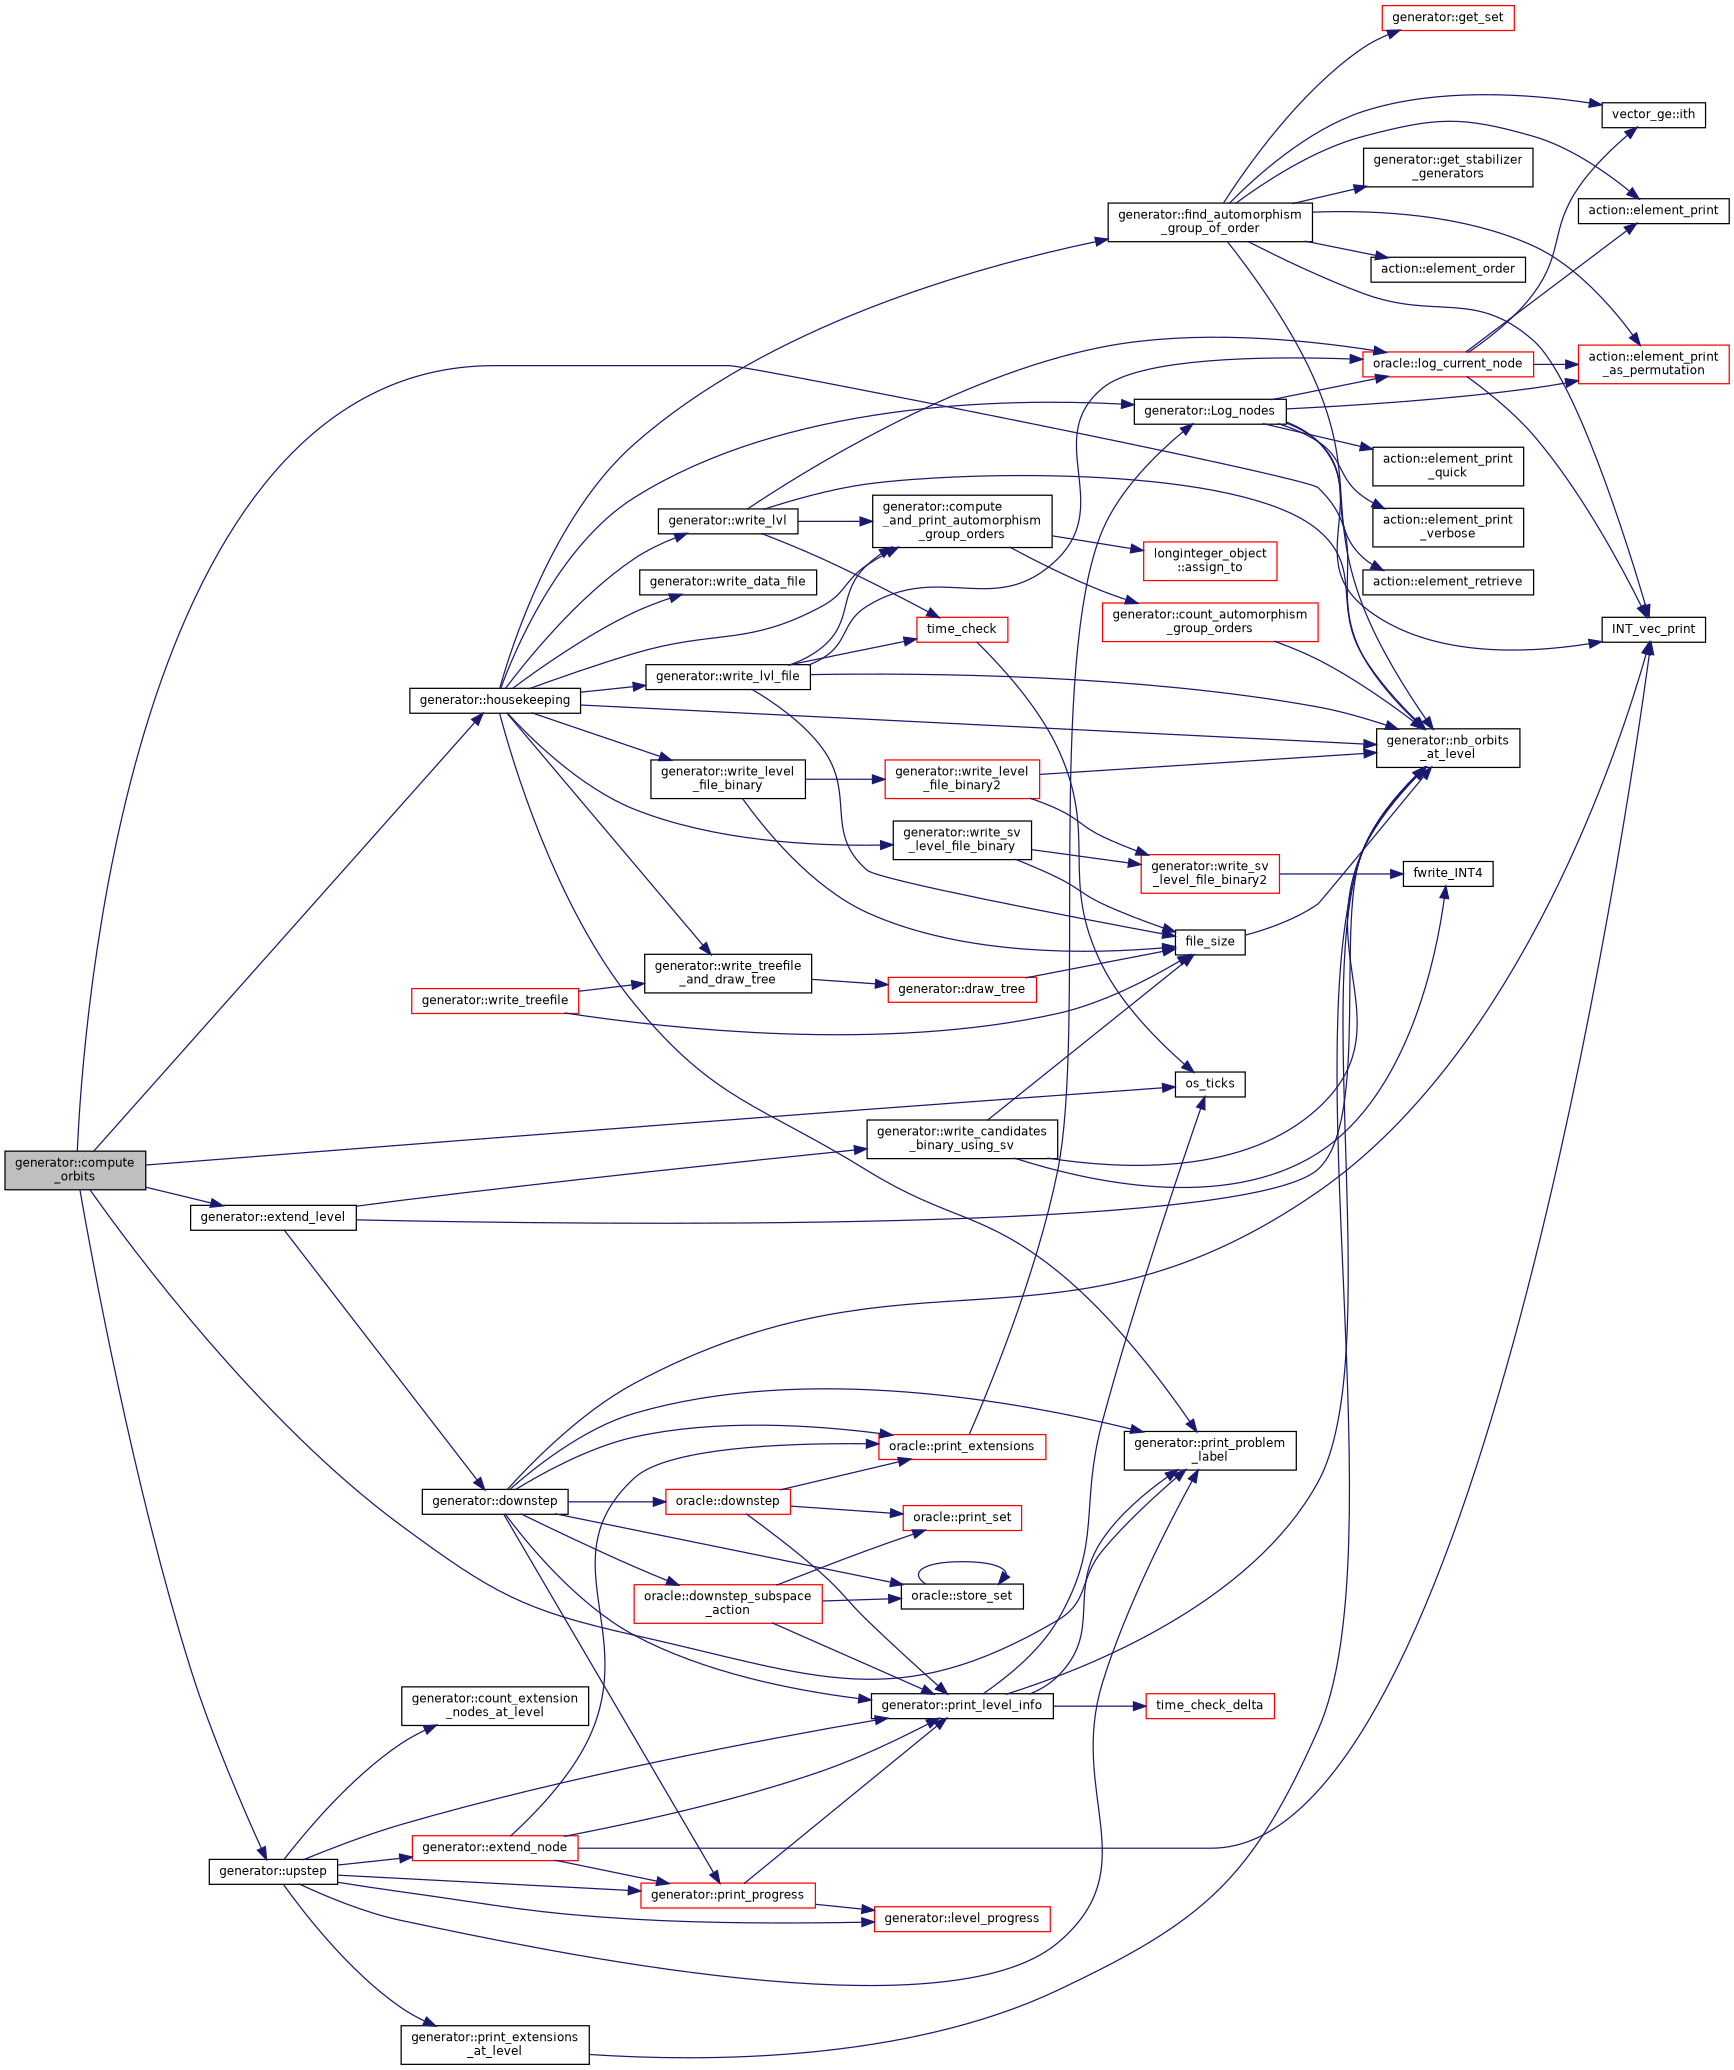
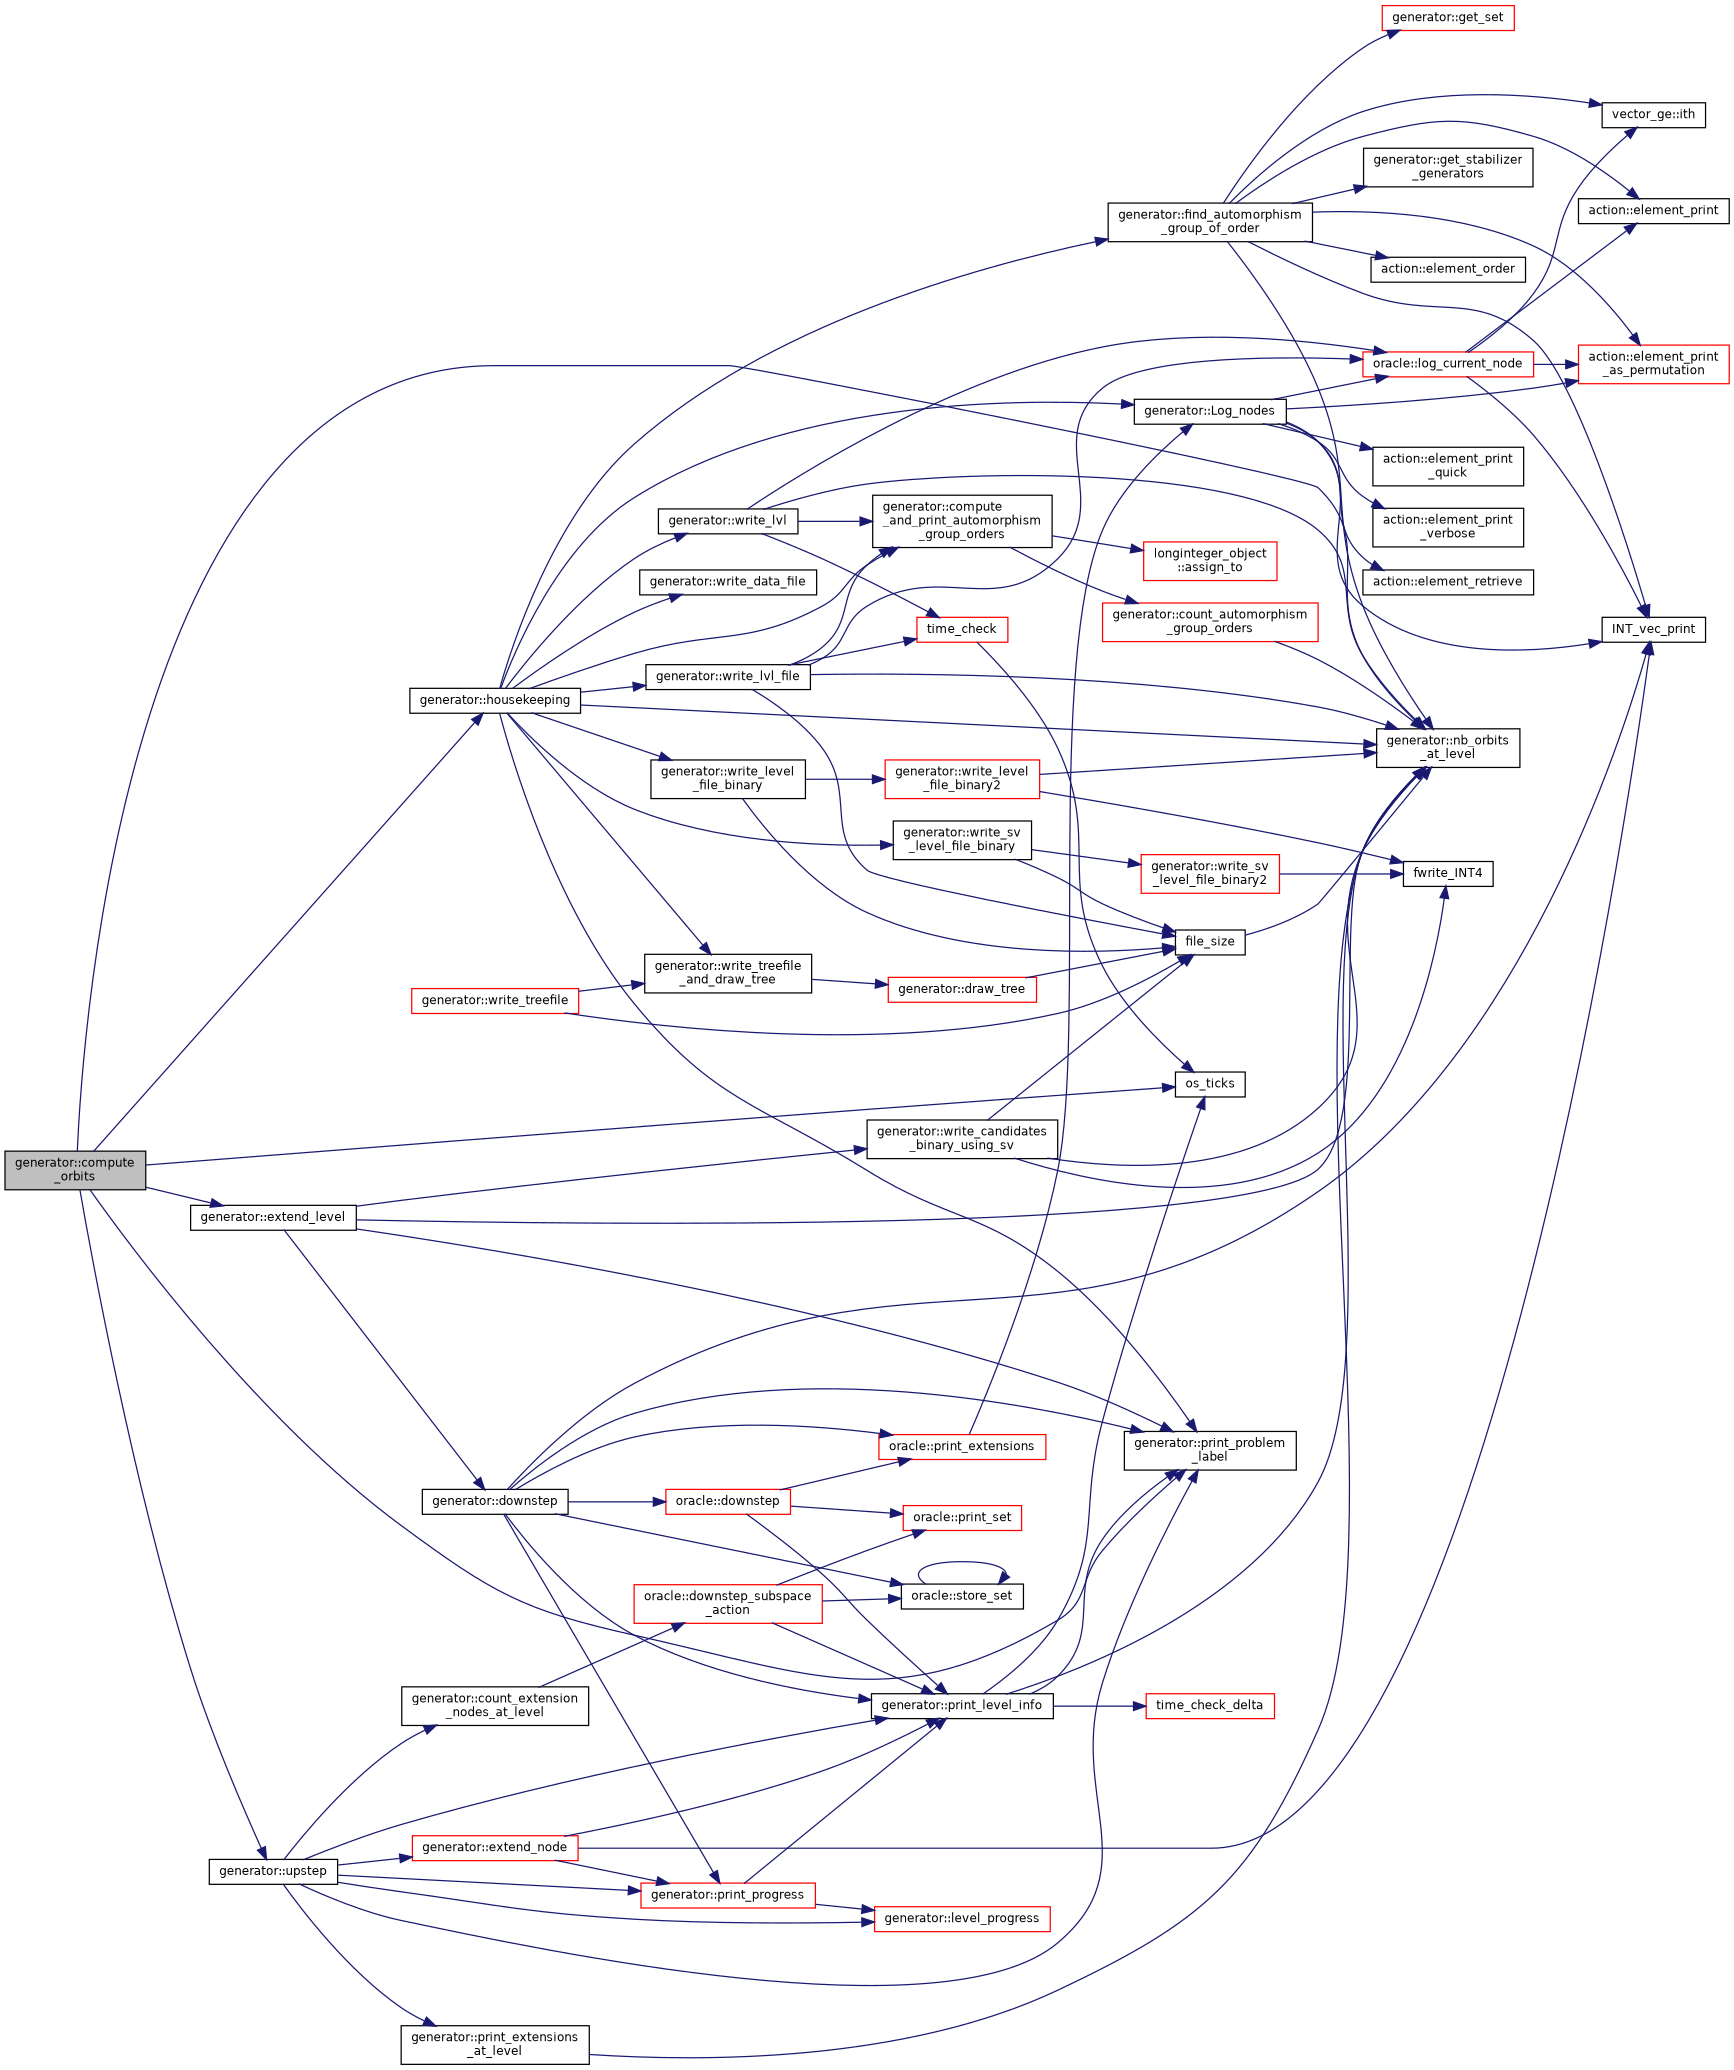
(1088, 828) -> (1216, 823)
none -> (766, 1304)
(586, 1545) -> (606, 1658)
(595, 1564) -> none
